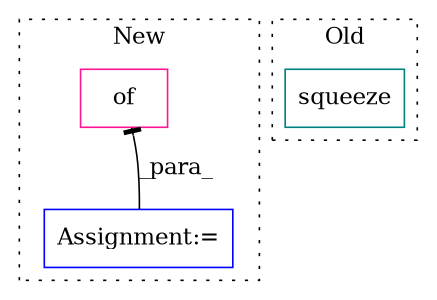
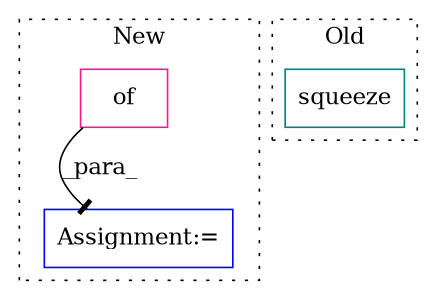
(138, 172) -> (60, 165)
